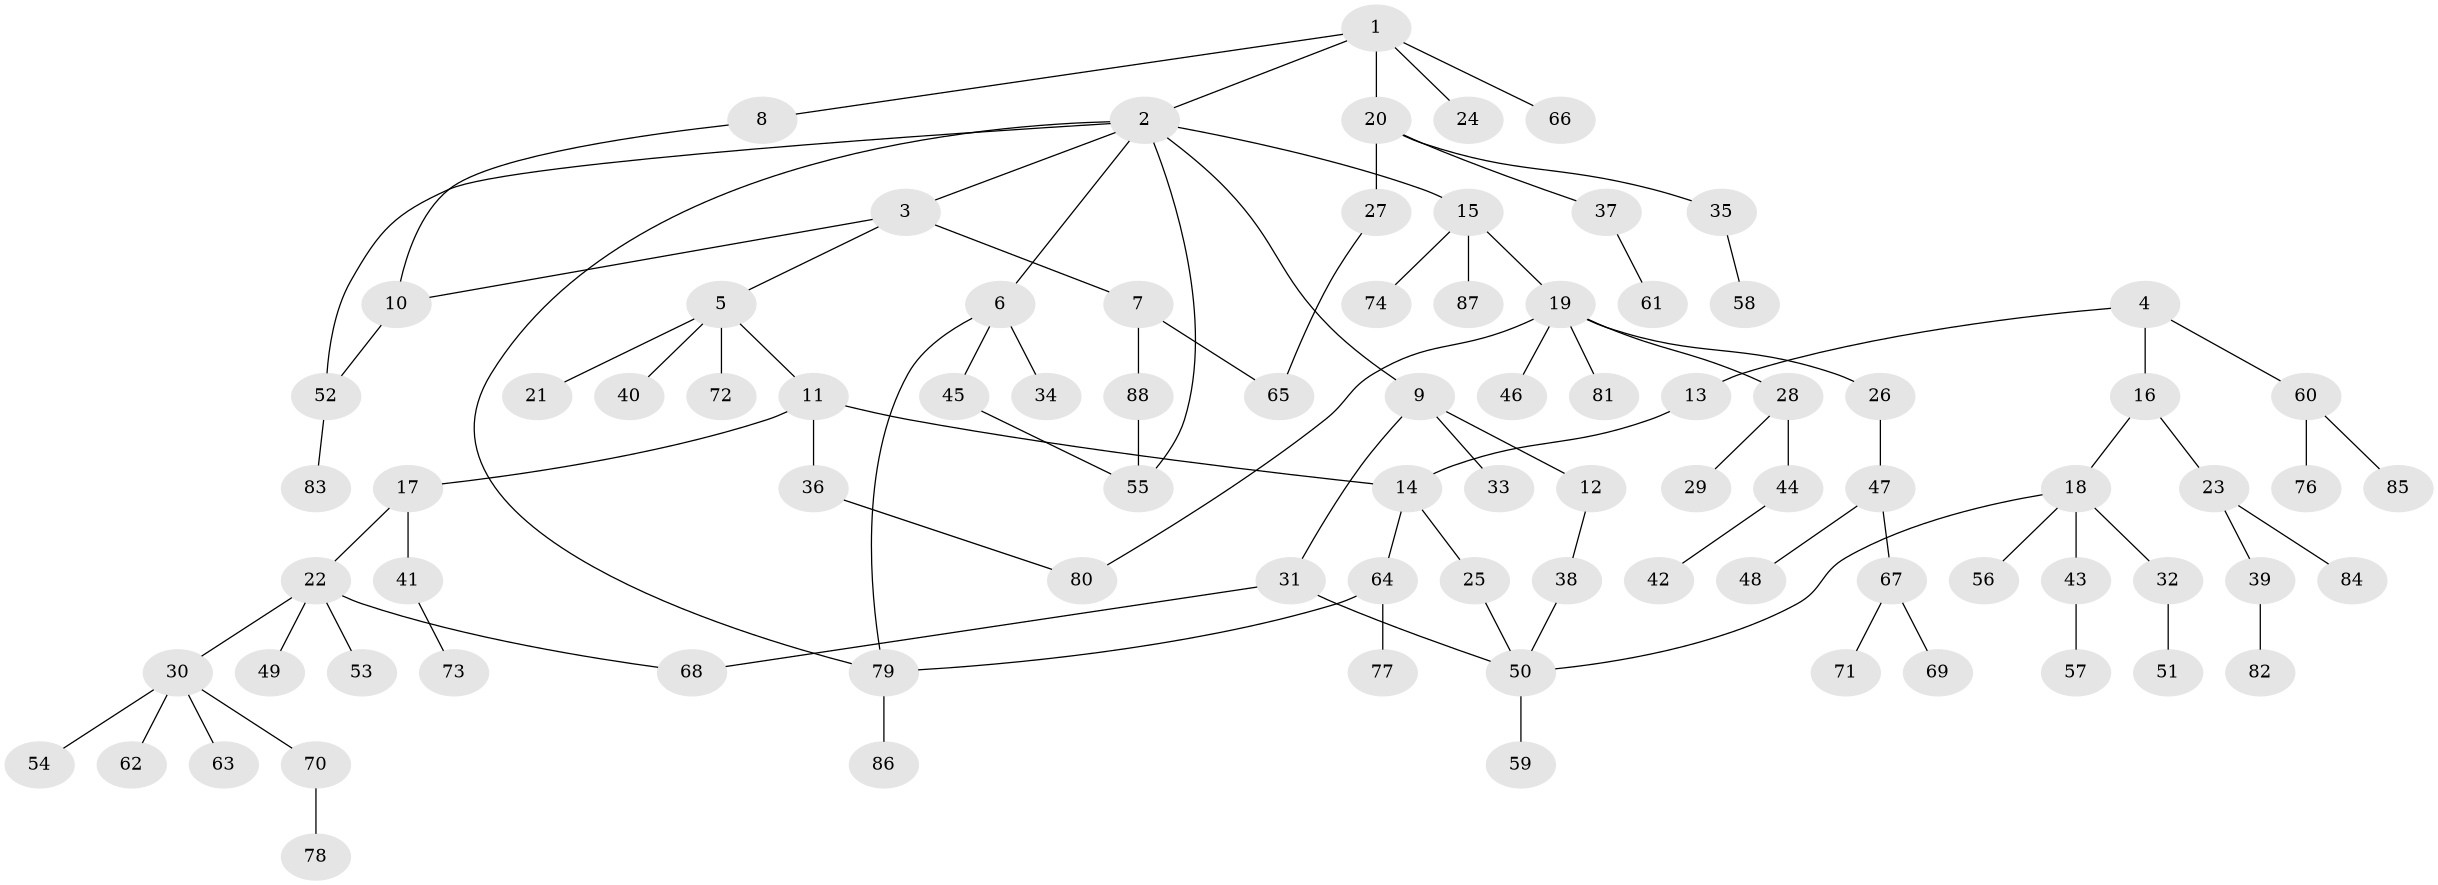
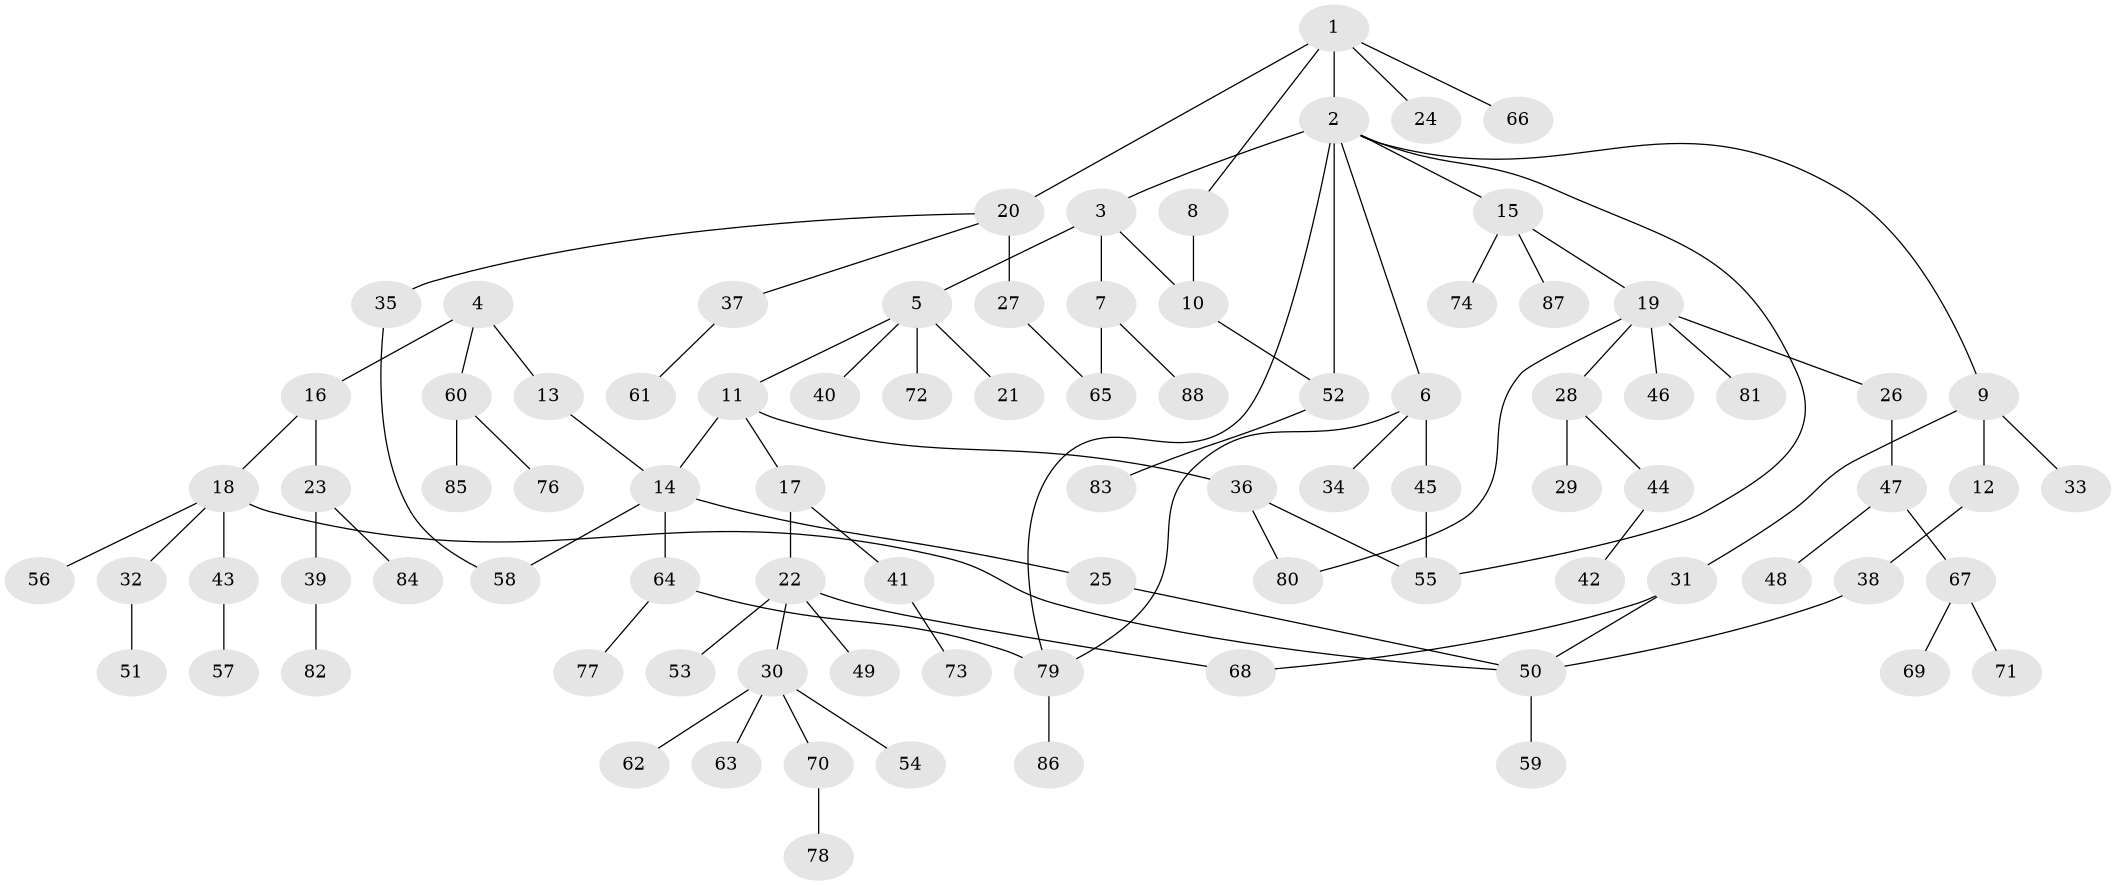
(1138, 443) -> (1334, 535)
none -> (593, 530)
